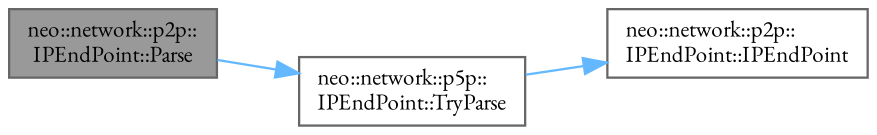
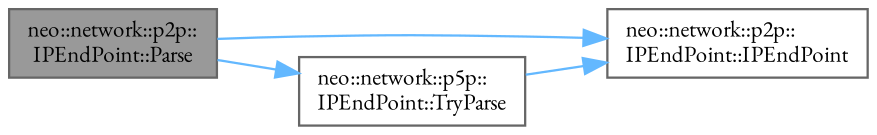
none -> (400, 35)
